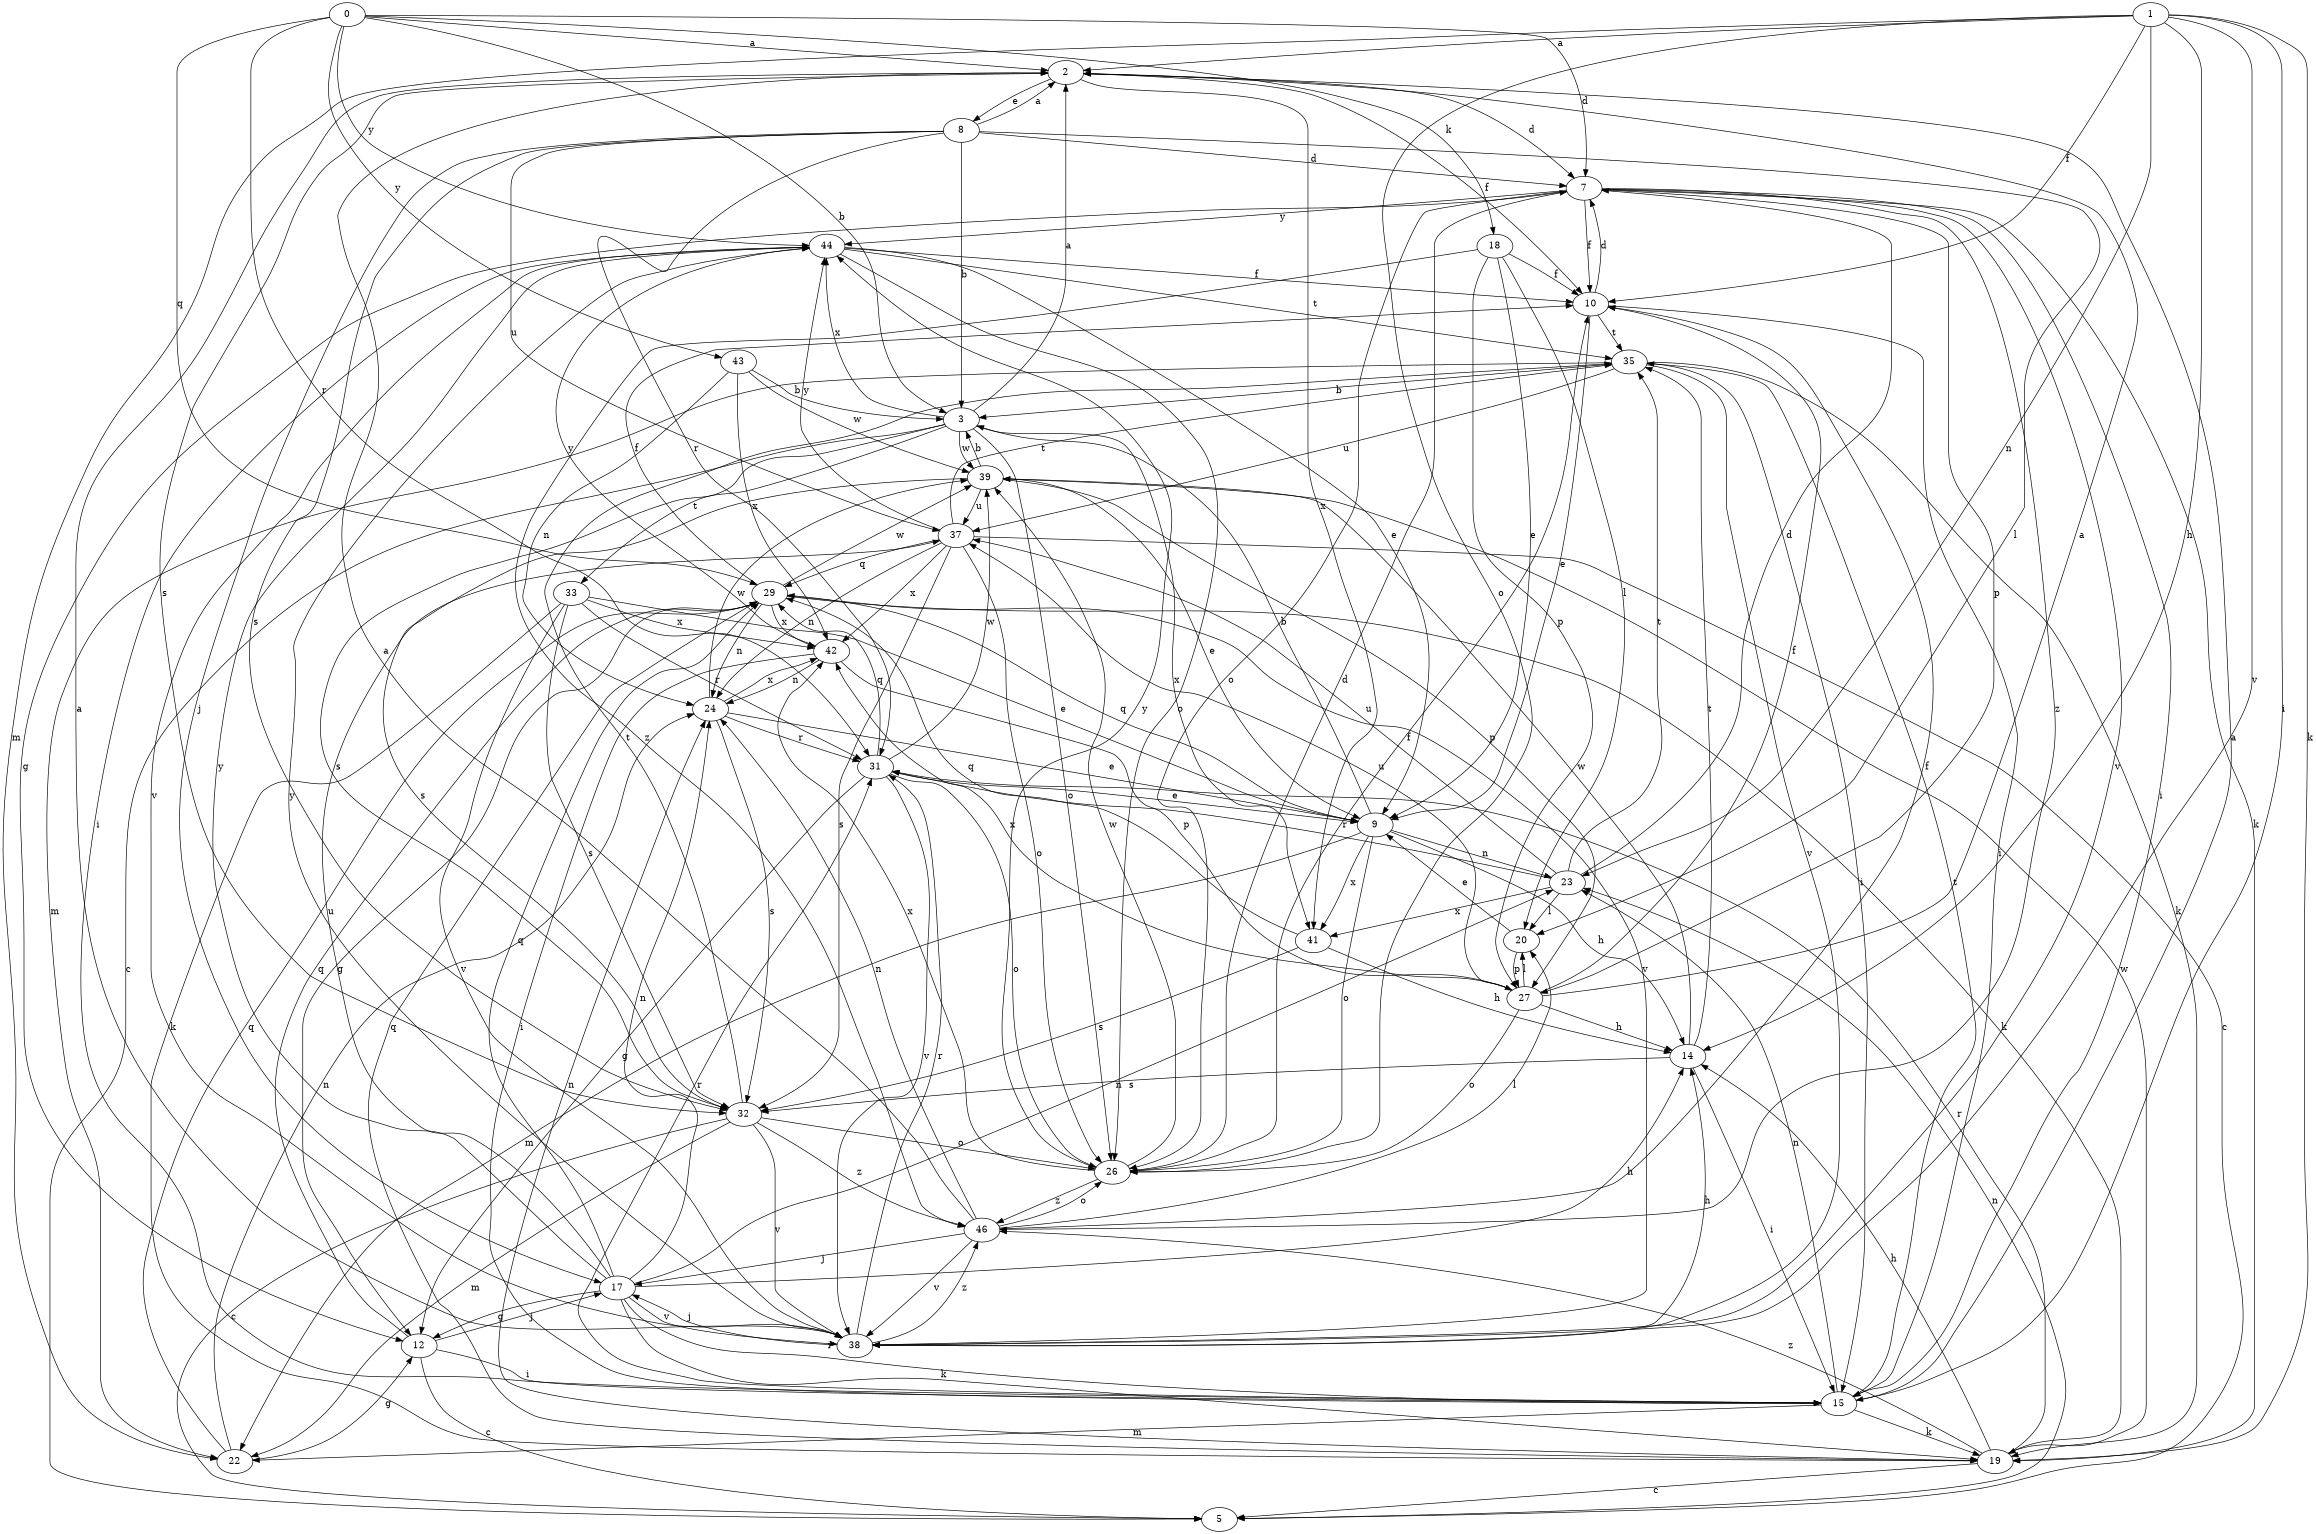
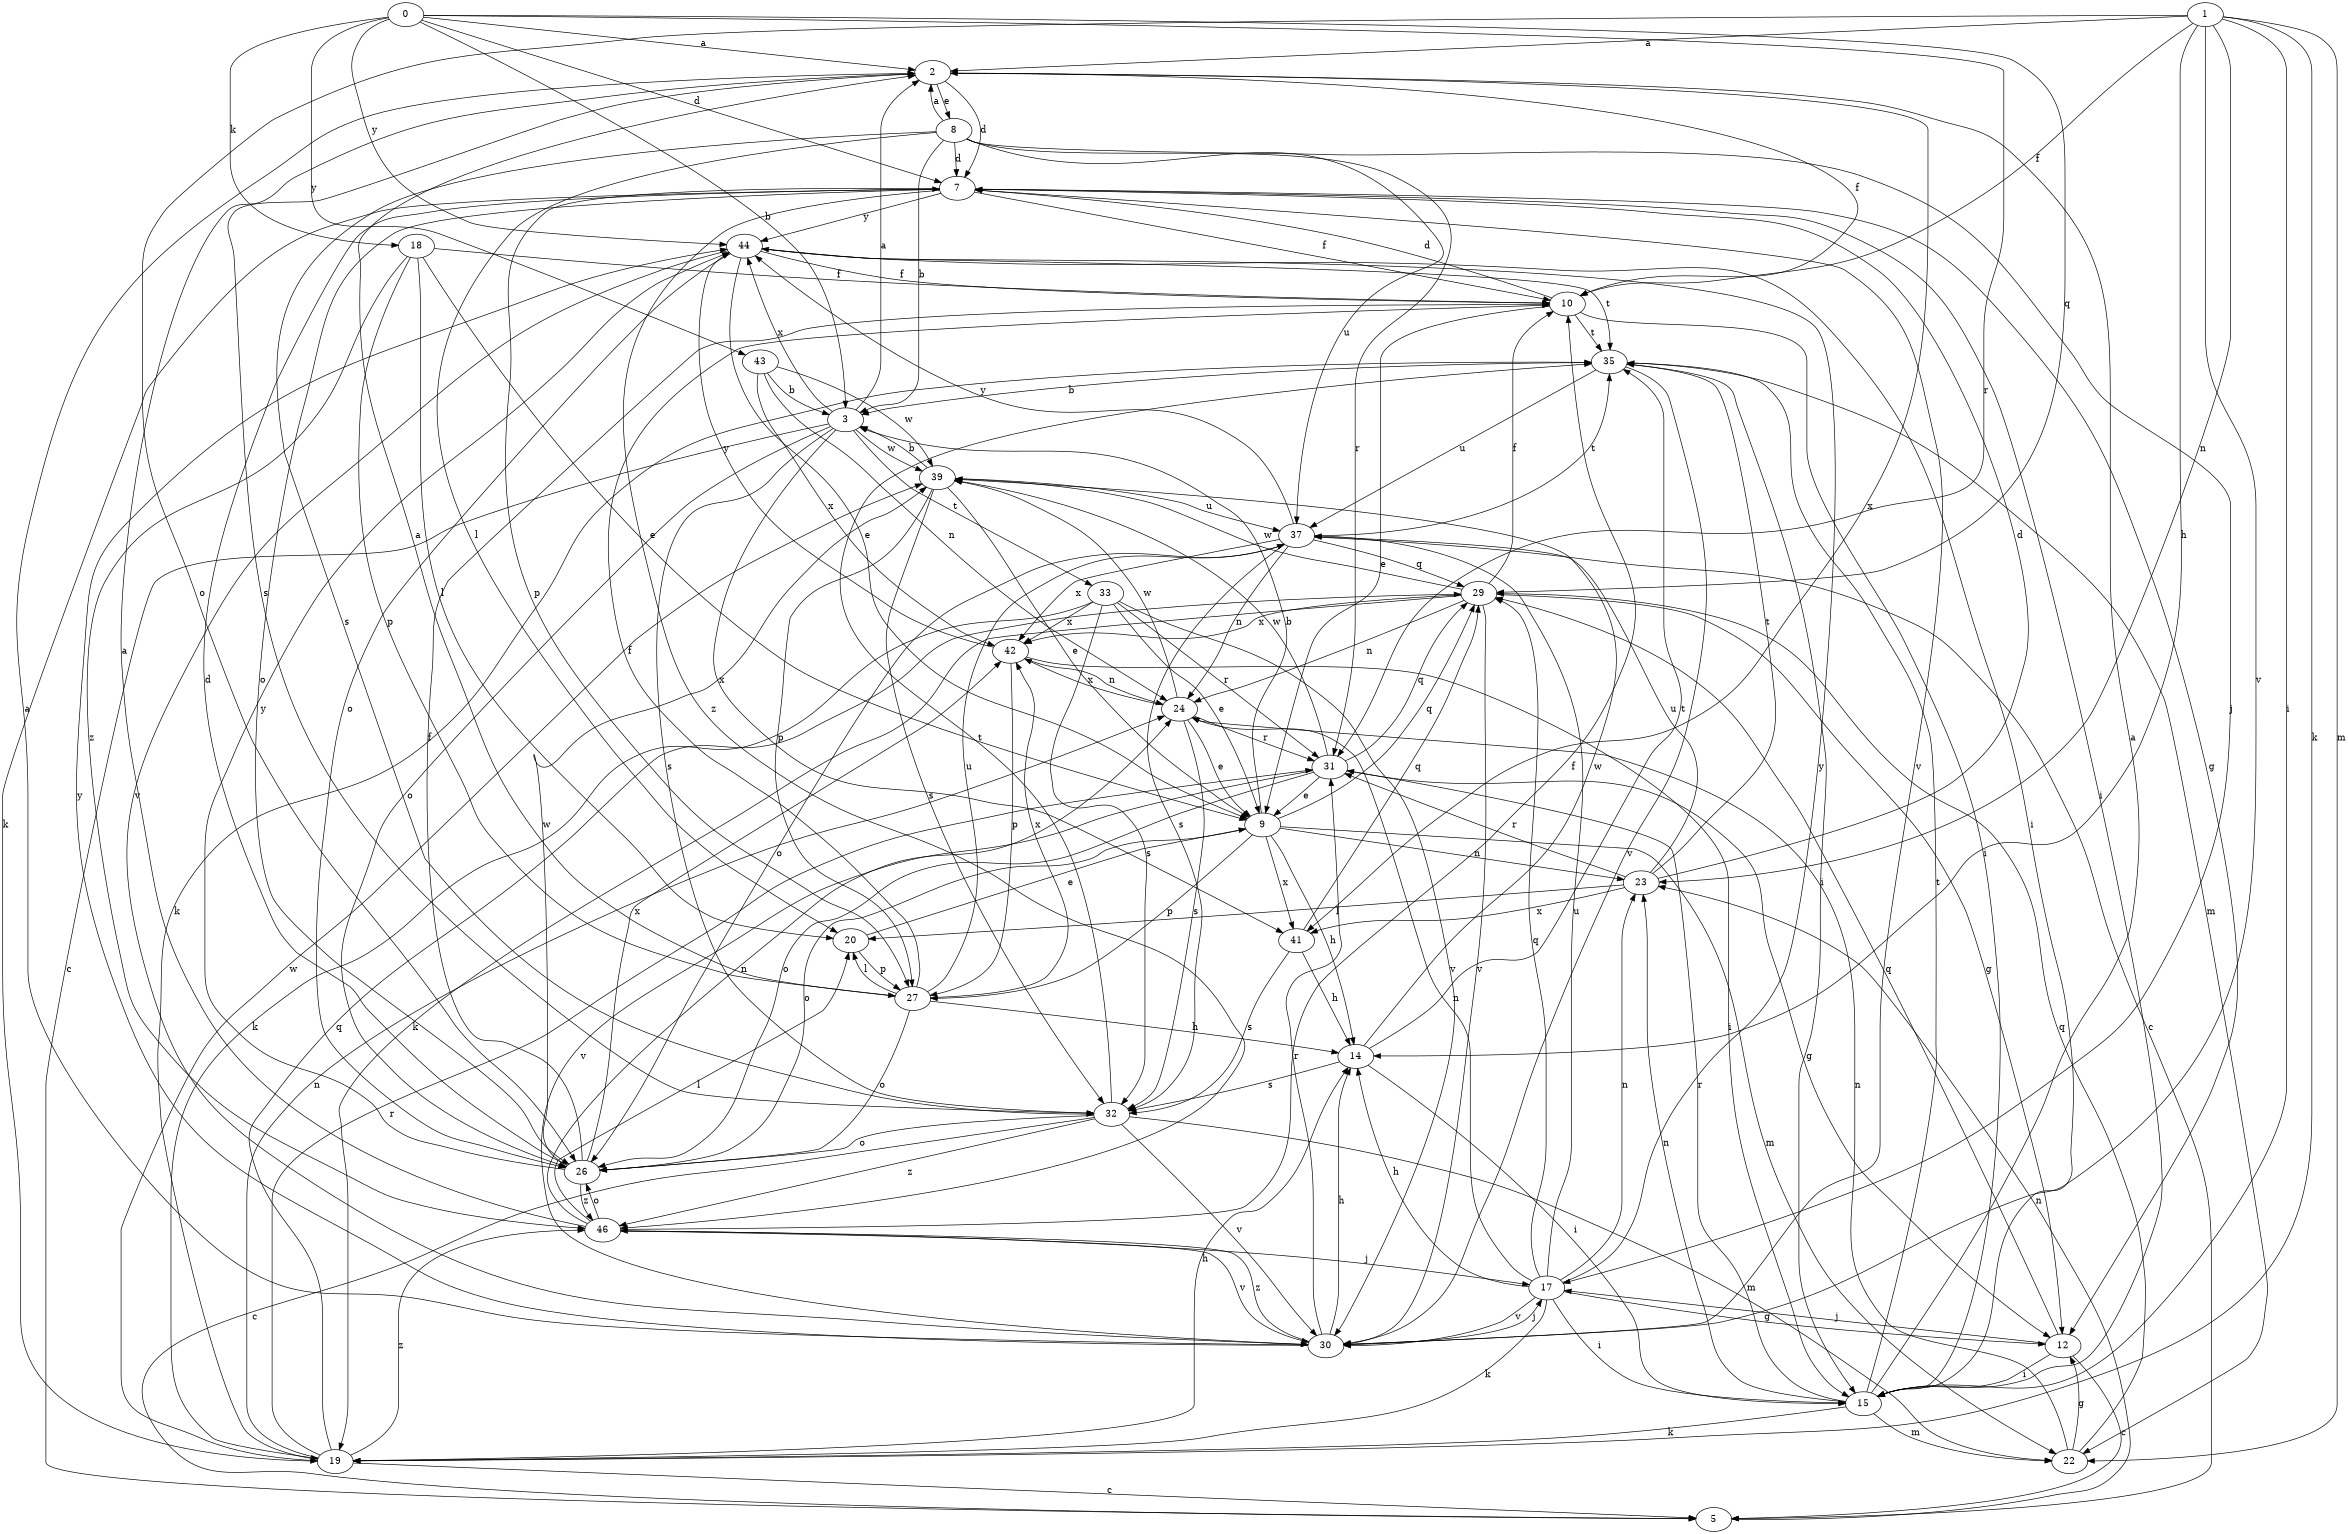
(2141, 815) -> (544, 596)
none -> (1111, 952)
(855, 1346) -> (1326, 1346)
